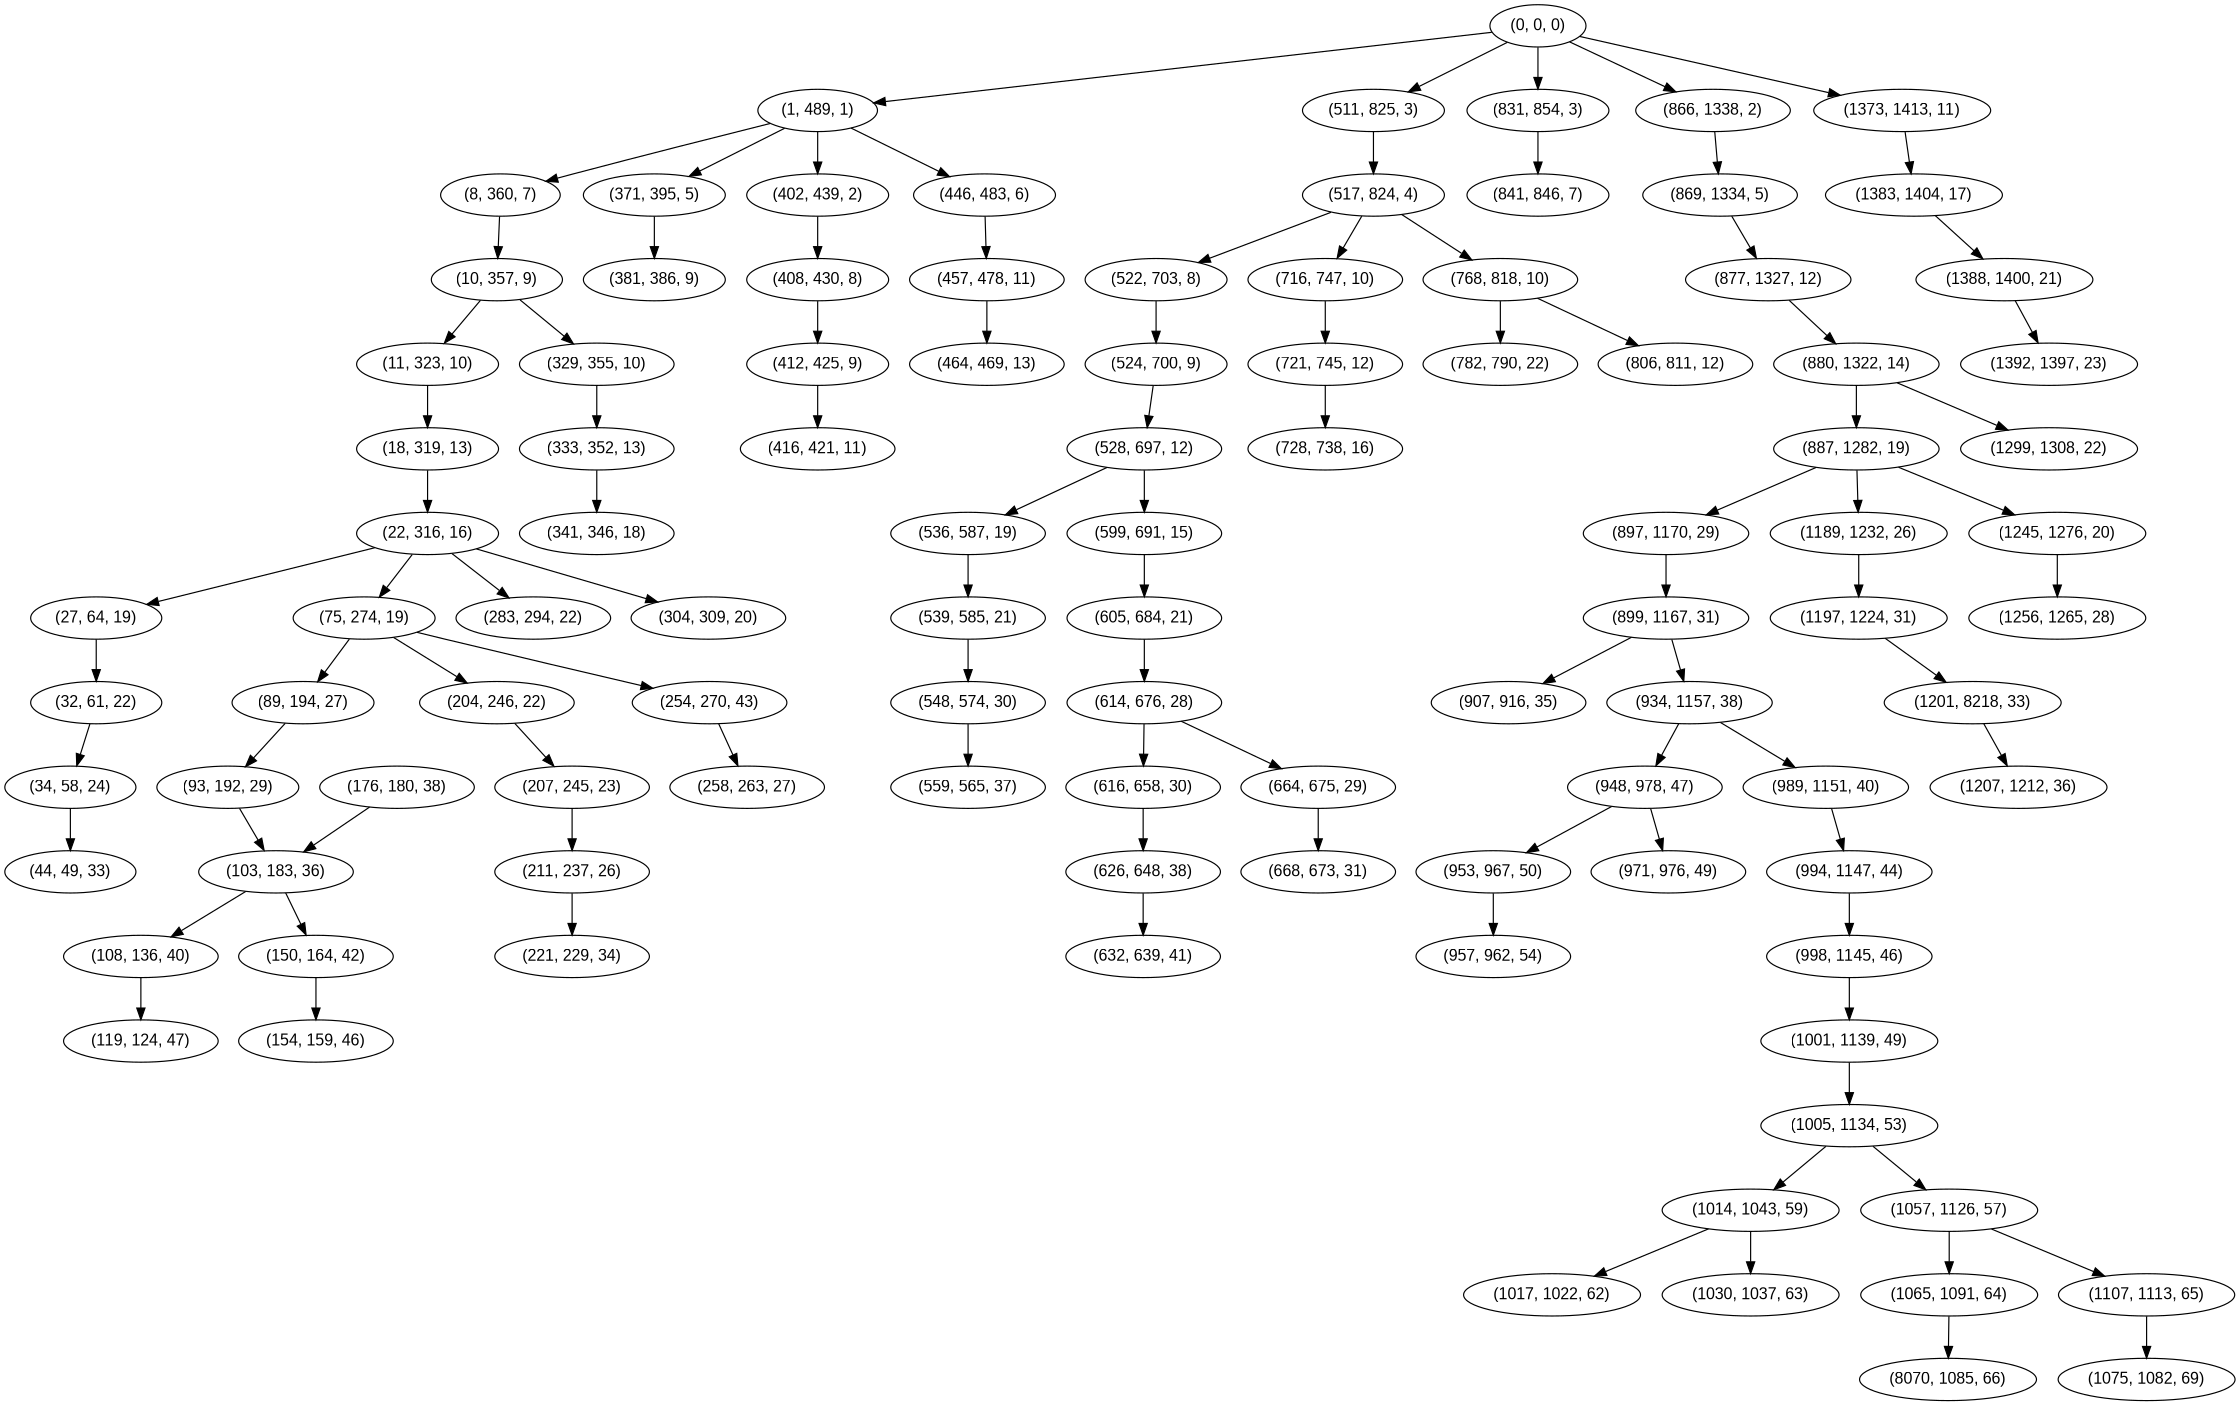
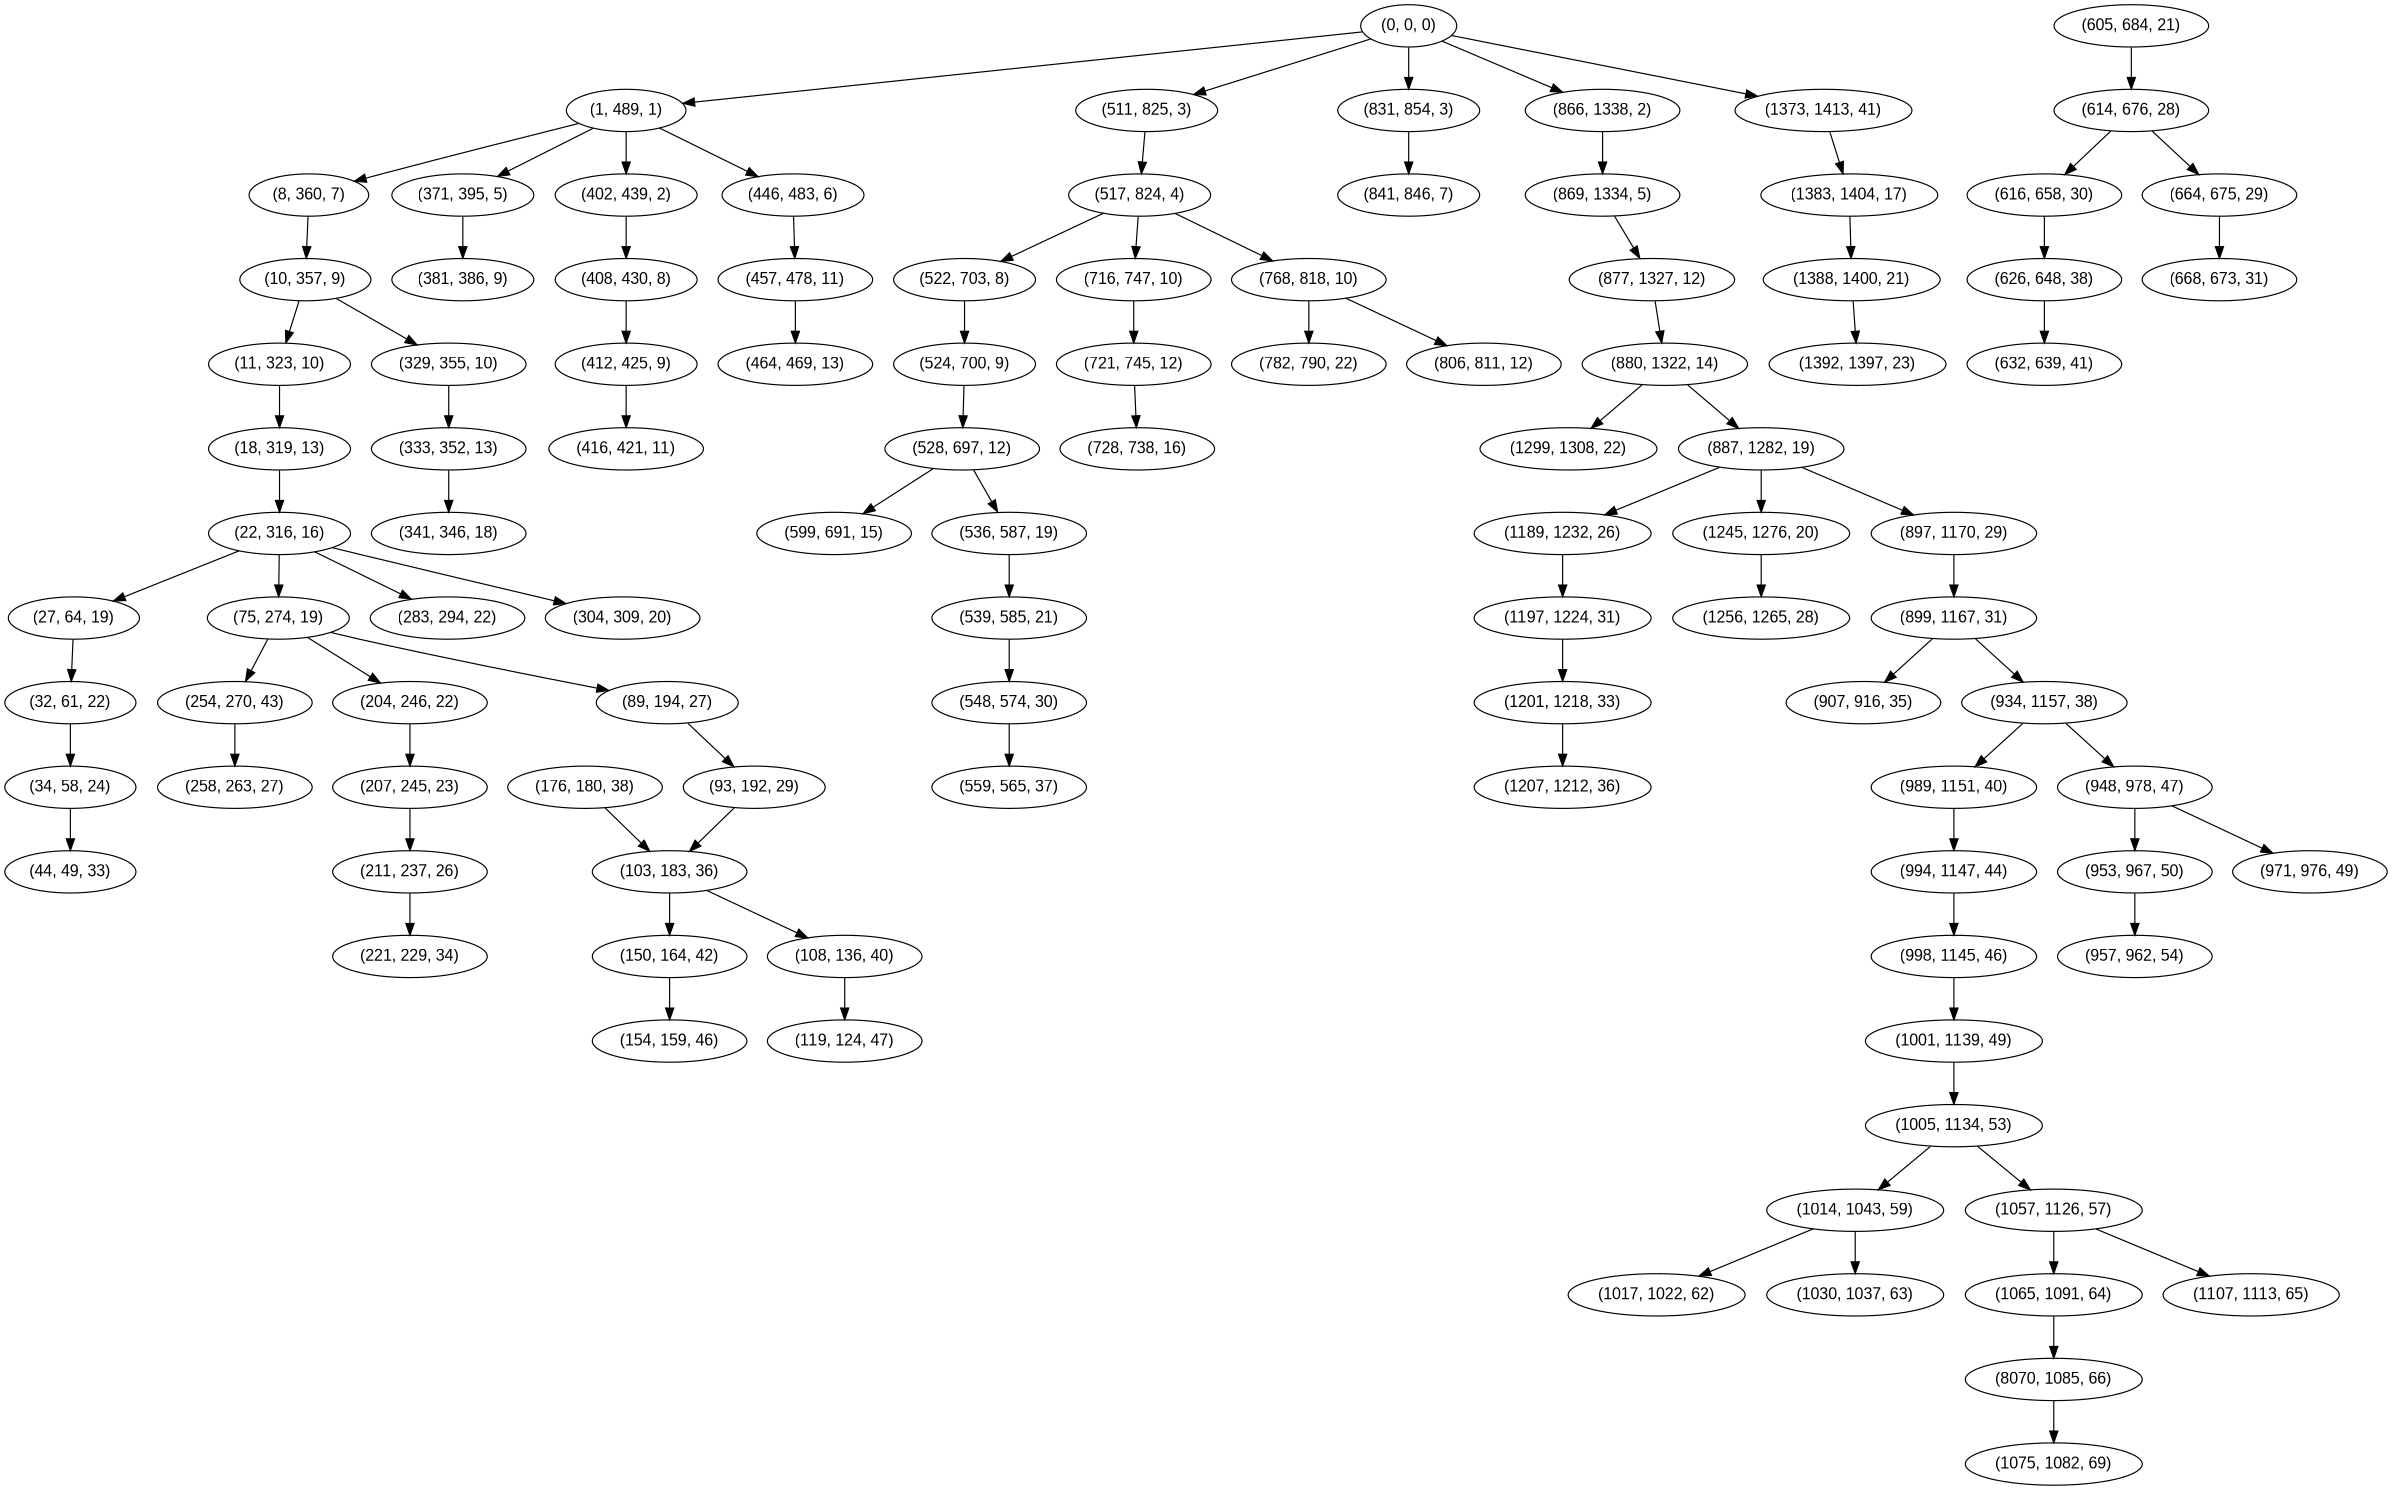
(1902, 110) -> (1823, 110)
(1144, 570) -> none
(1973, 703) -> (1563, 703)
(2147, 1331) -> (2054, 1416)
